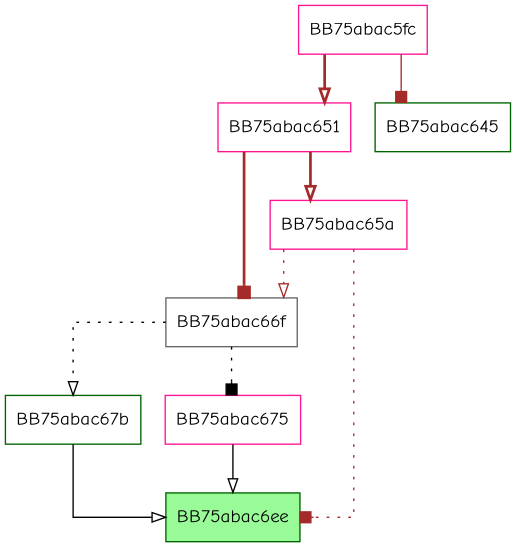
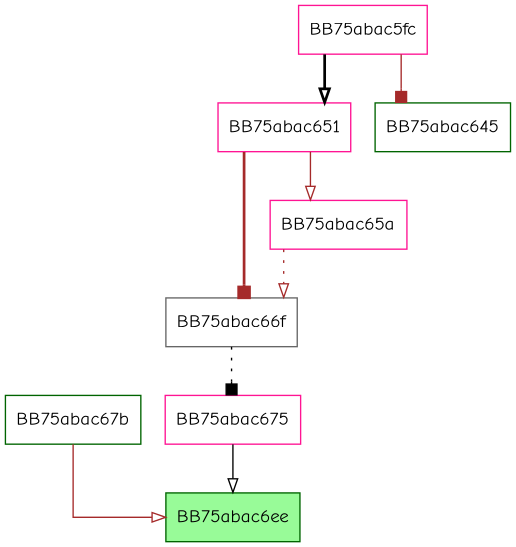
(325, 72) -> (325, 72)
(310, 169) -> (310, 169)
(90, 322) -> none
(354, 403) -> none
(76, 517) -> (76, 517)
